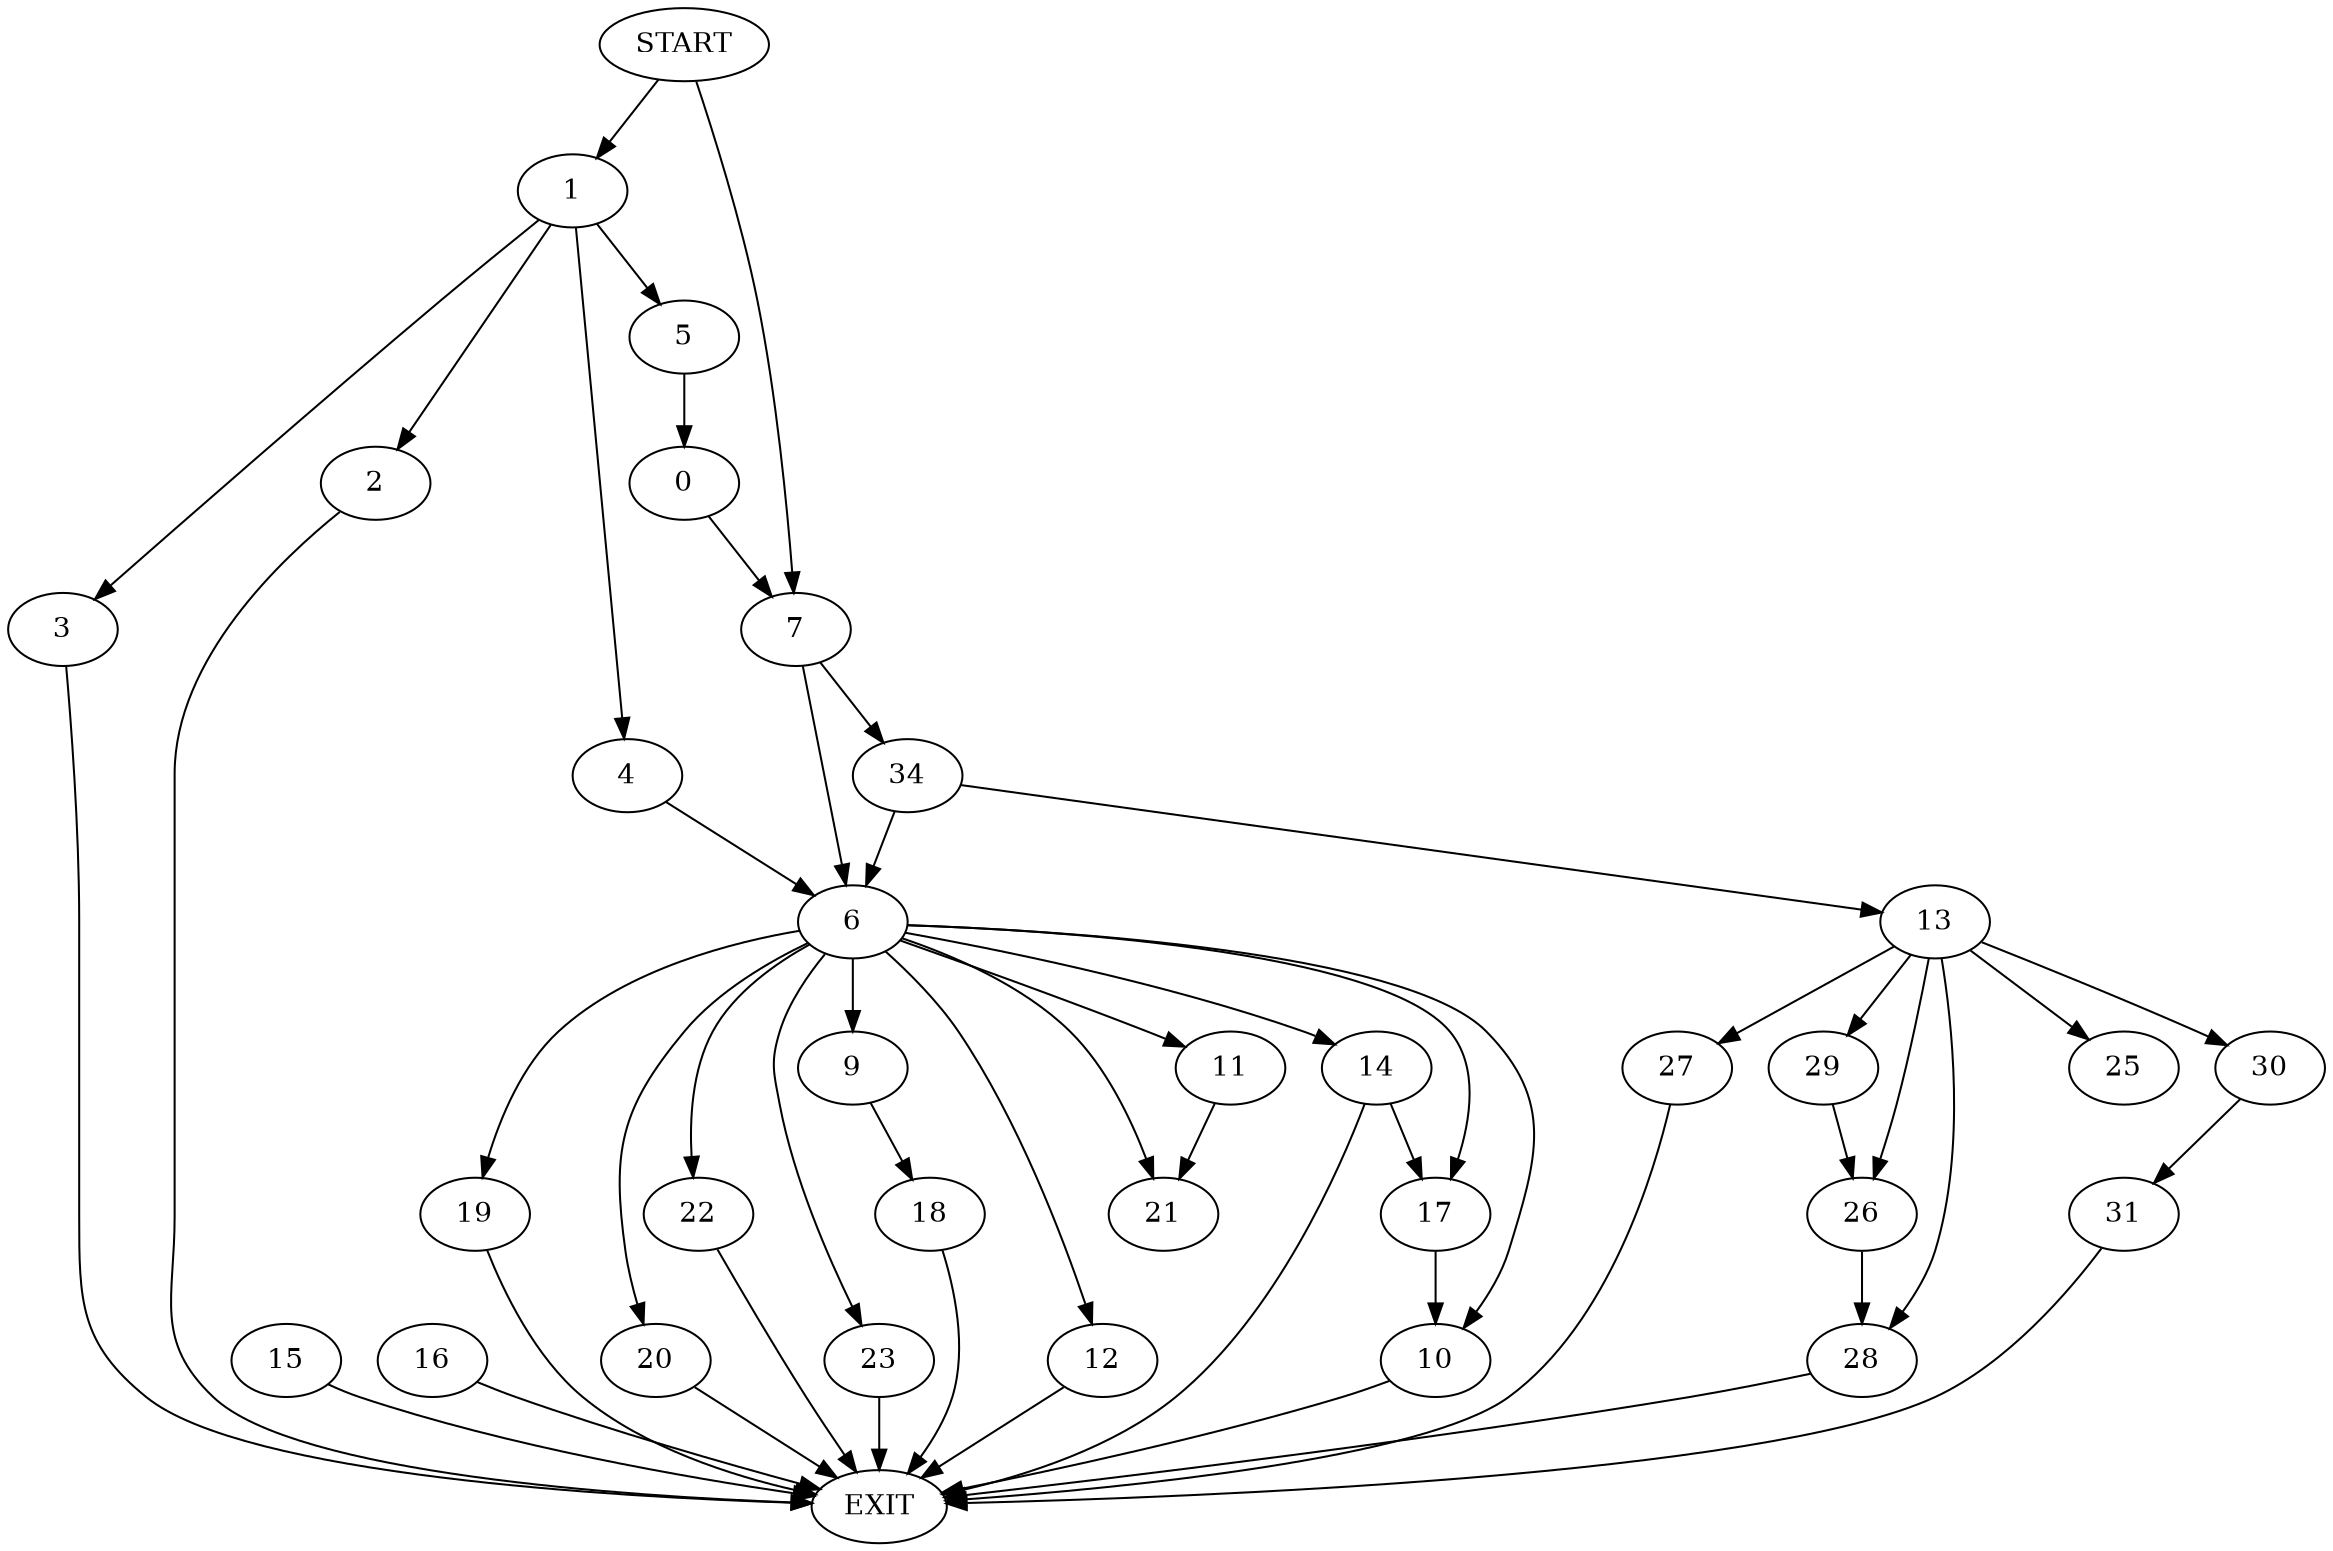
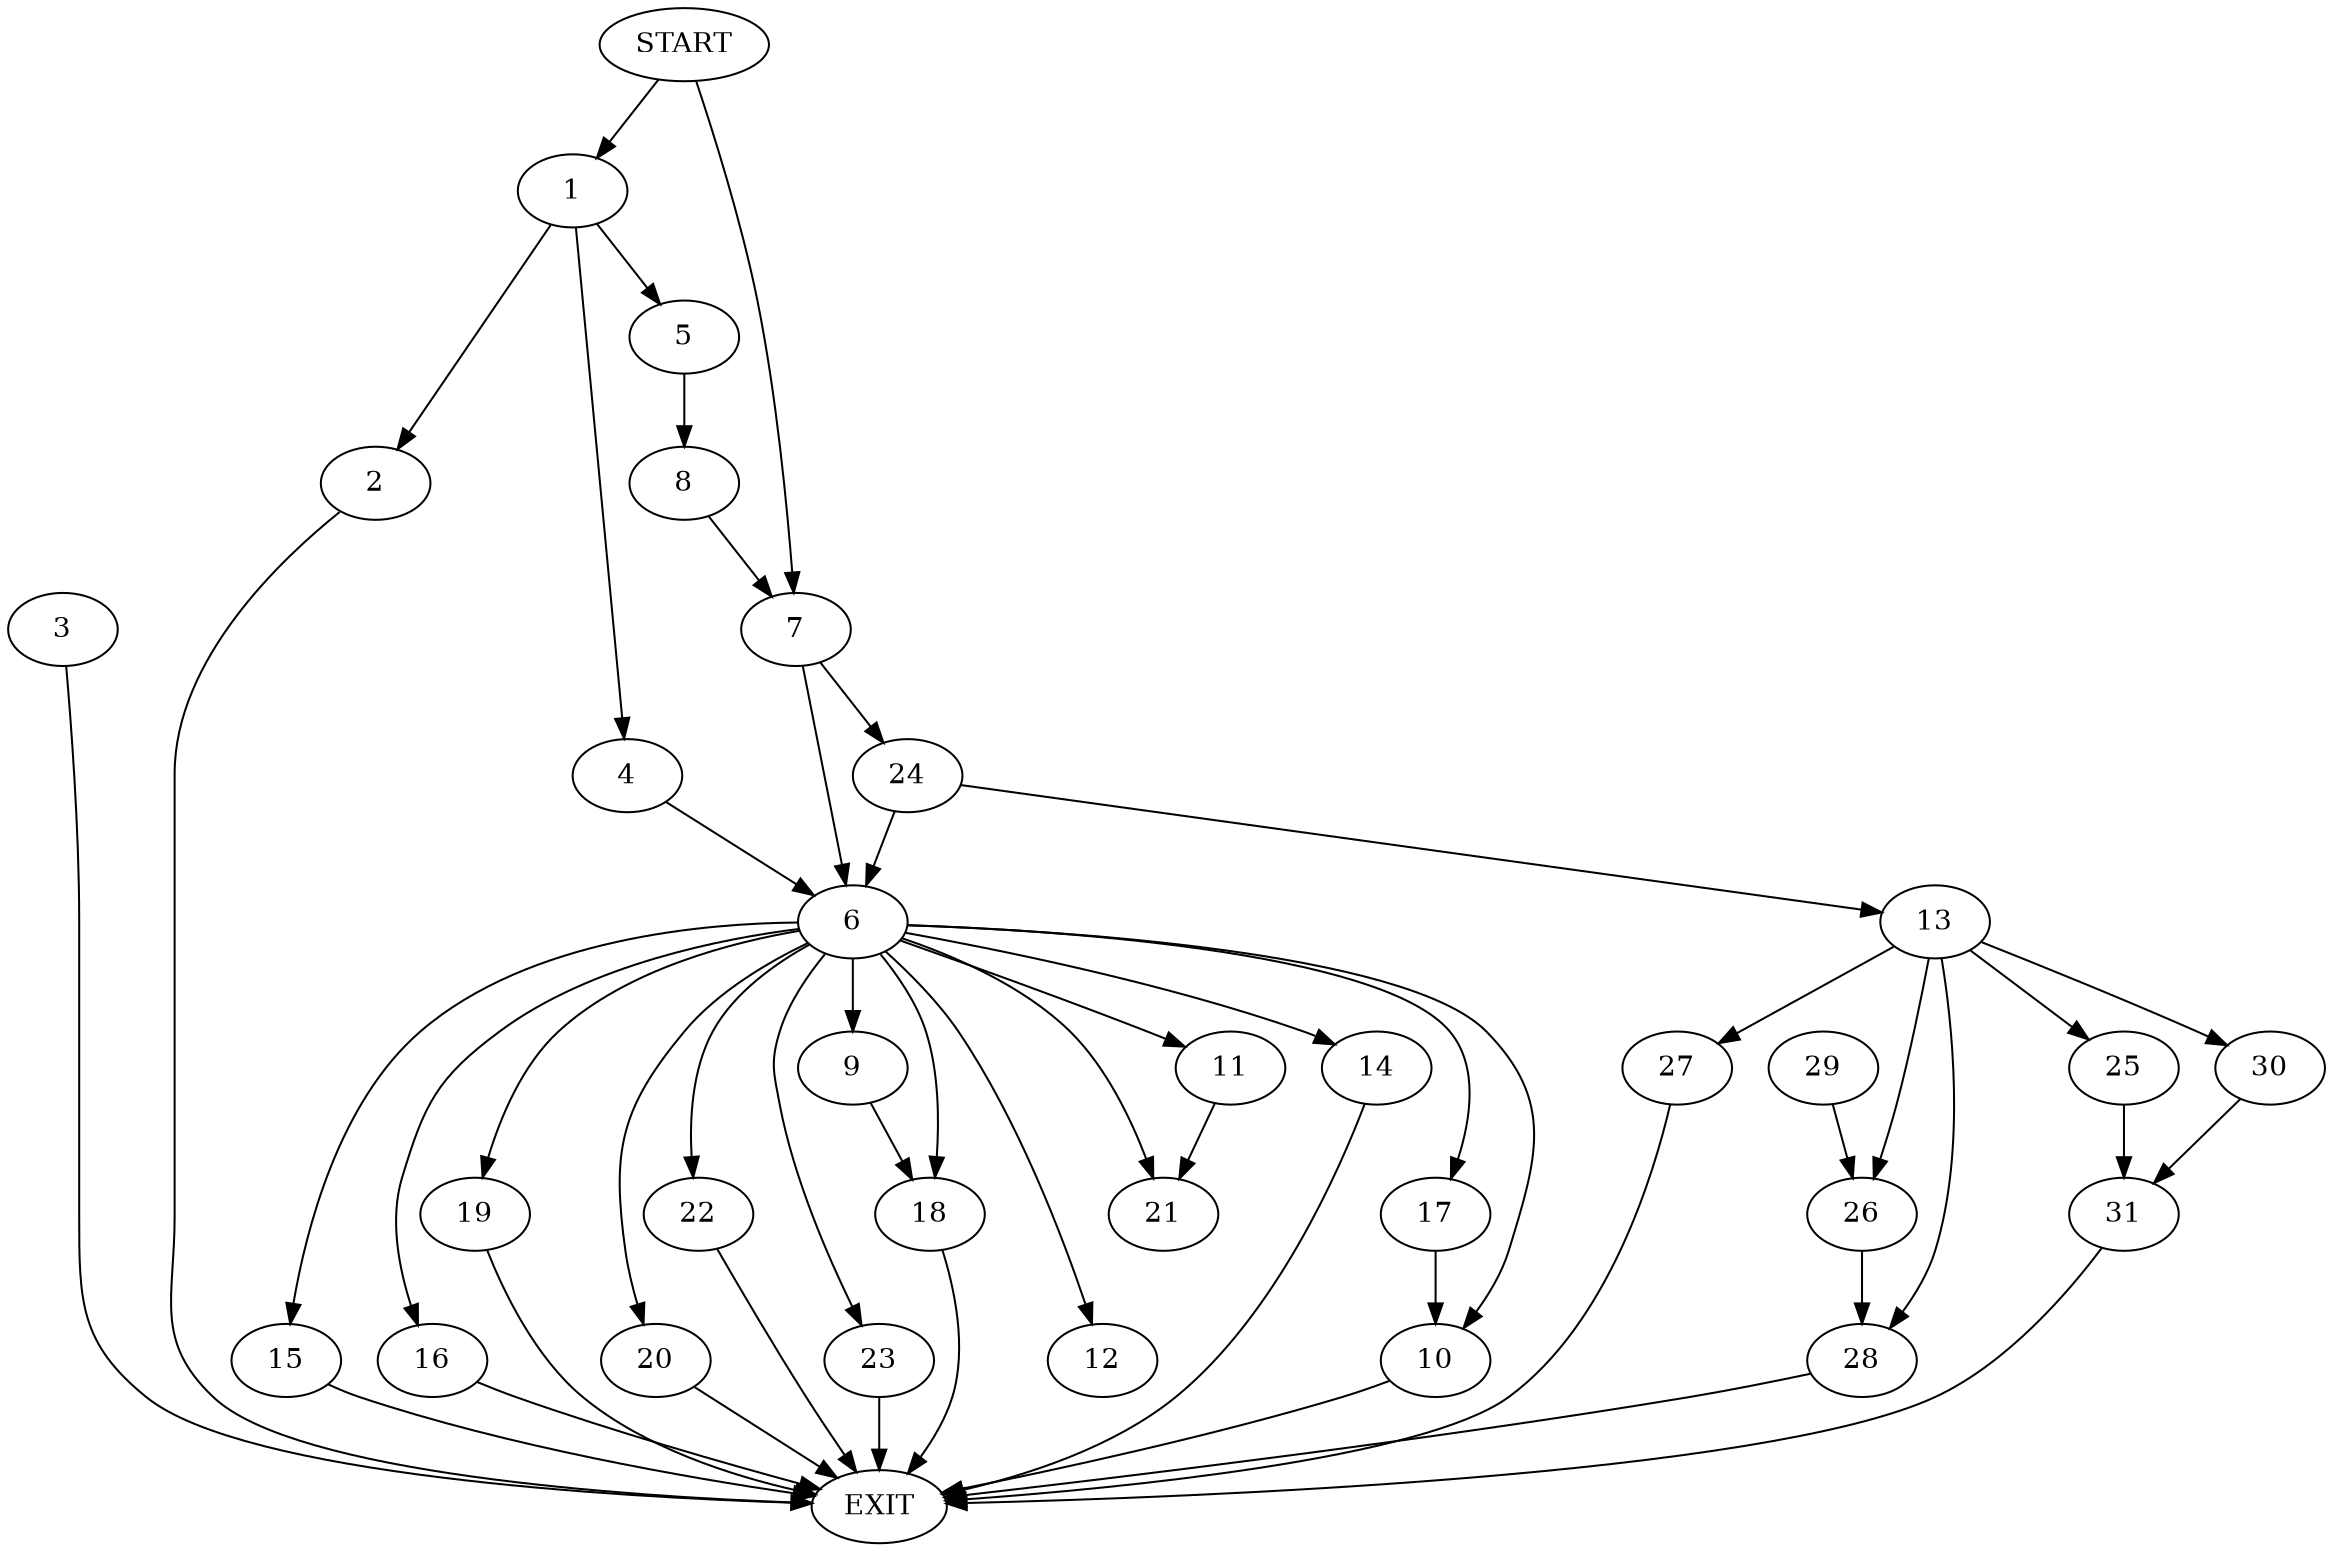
(323, 401) -> none
(684, 483) -> (684, 483)
(908, 776) -> (908, 776)
(1886, 987) -> none
none -> (459, 1004)
none -> (503, 1029)
none -> (931, 1049)
none -> (2124, 1131)
(1402, 1132) -> none
(1001, 1427) -> none
